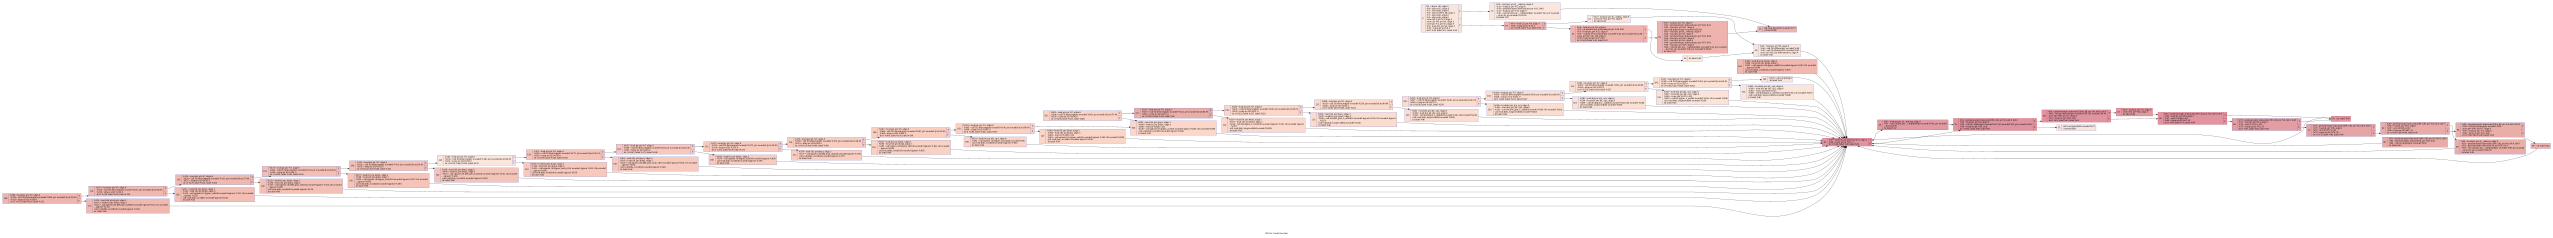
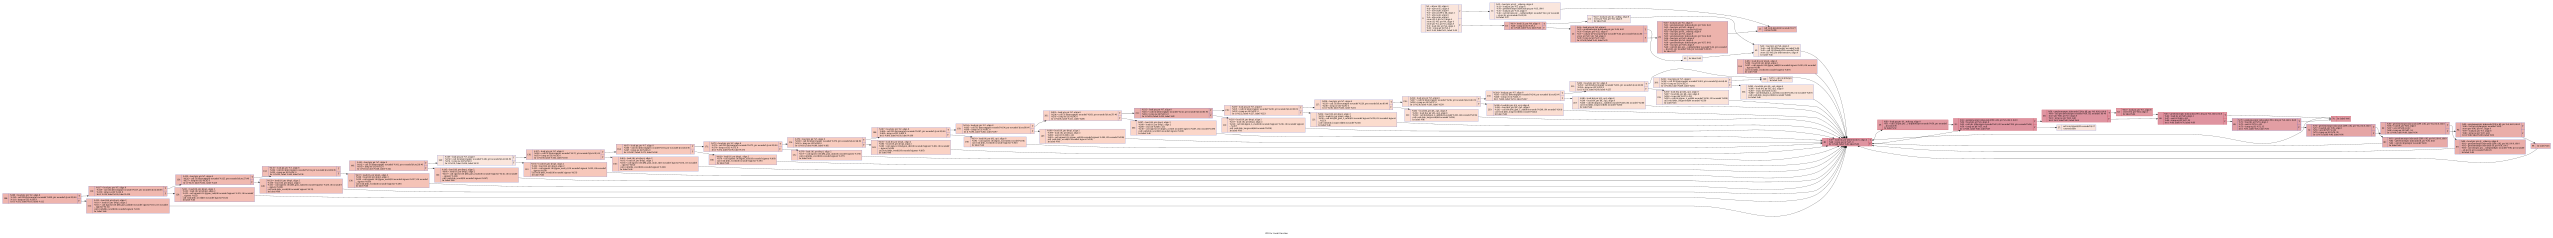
(1650, 84) -> (1701, 72)
none -> (1397, 102)
(1082, 126) -> (1039, 123)
none -> (2378, 132)
(344, 169) -> none
